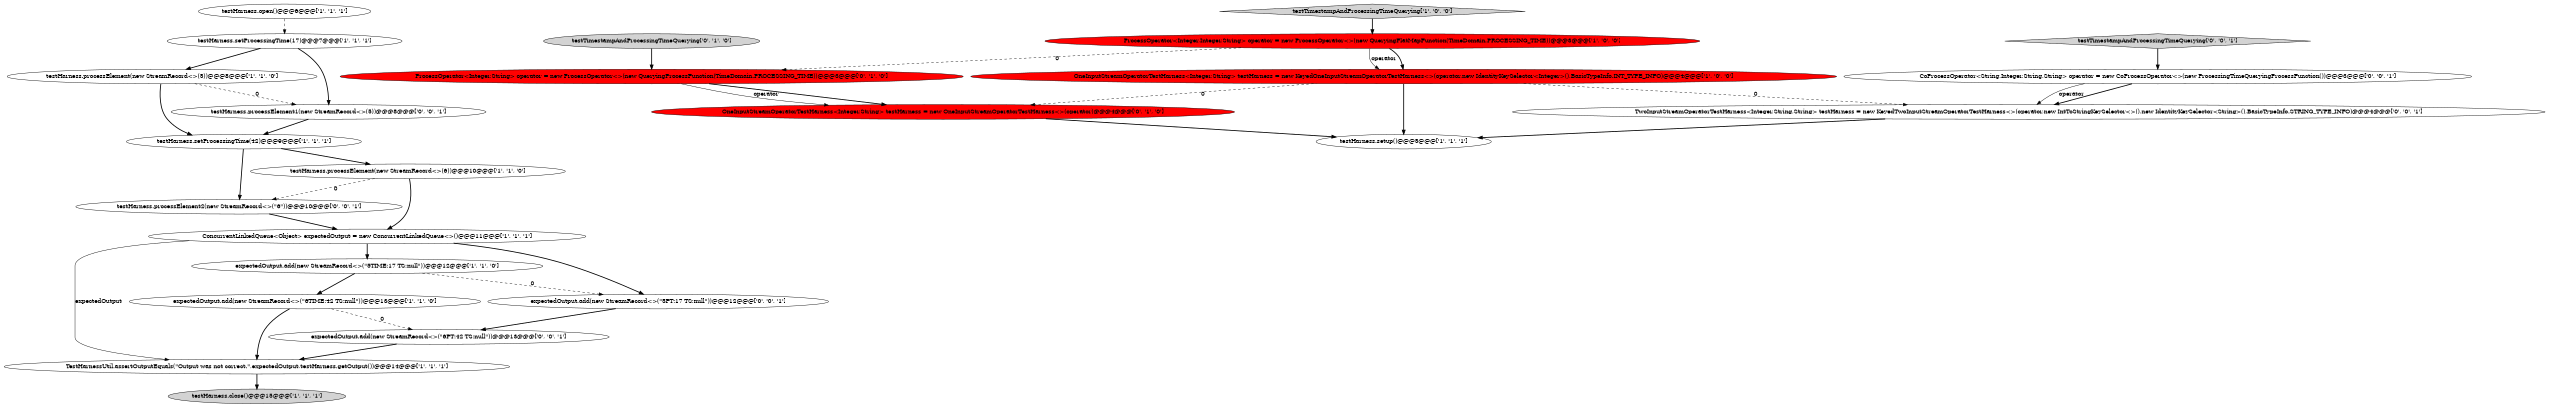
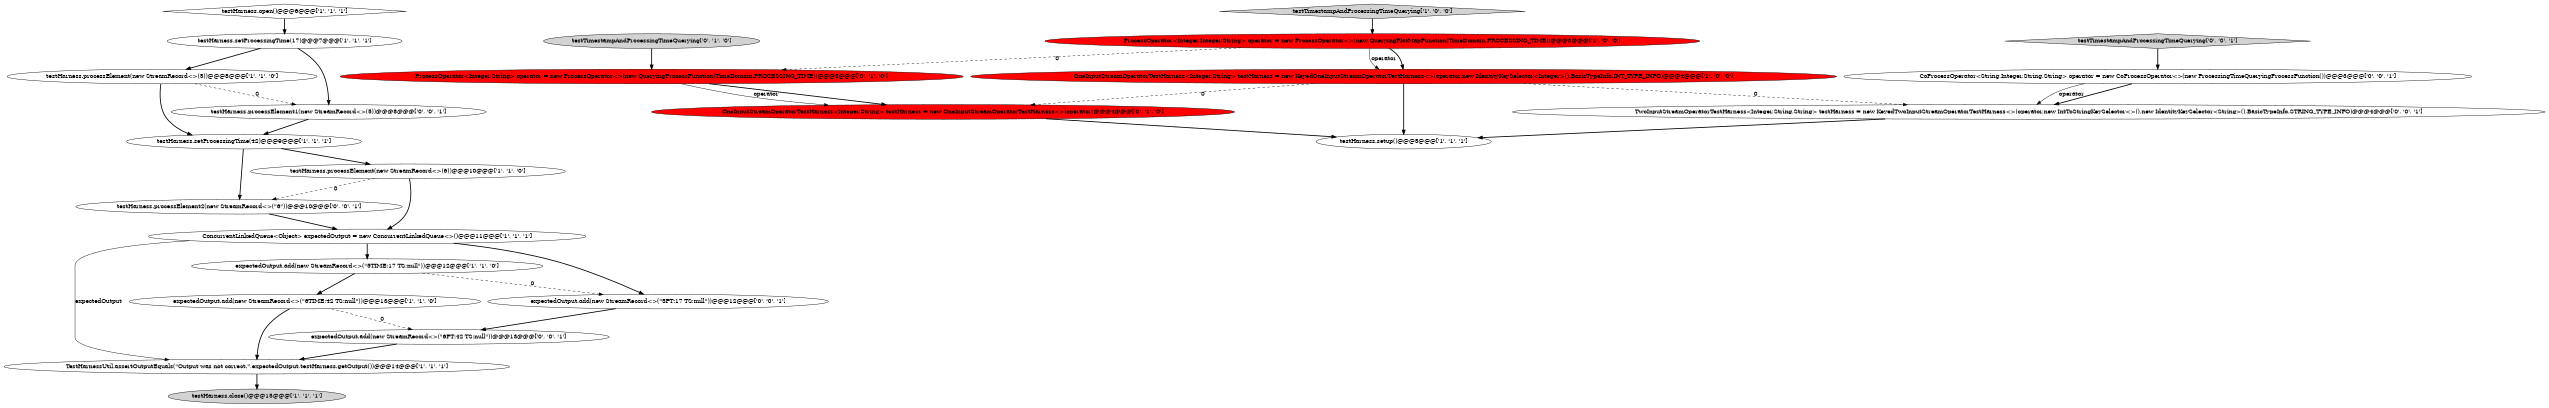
(285, 11) -> (285, 11)
(285, 24) -> (285, 24)
